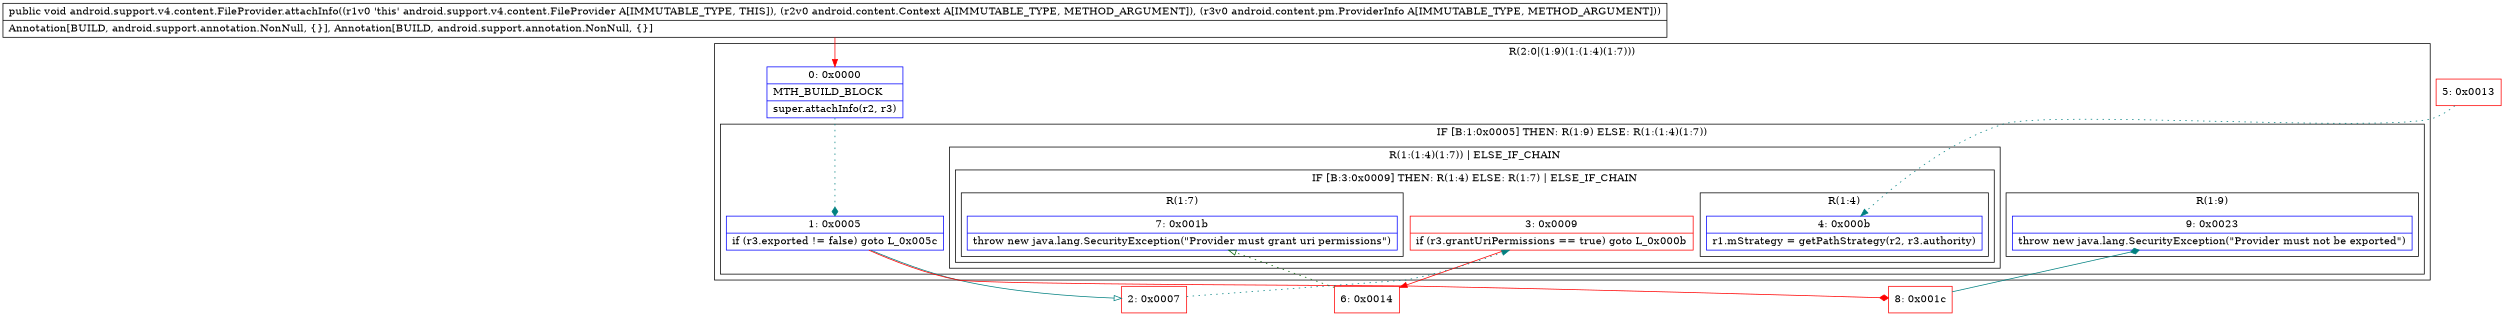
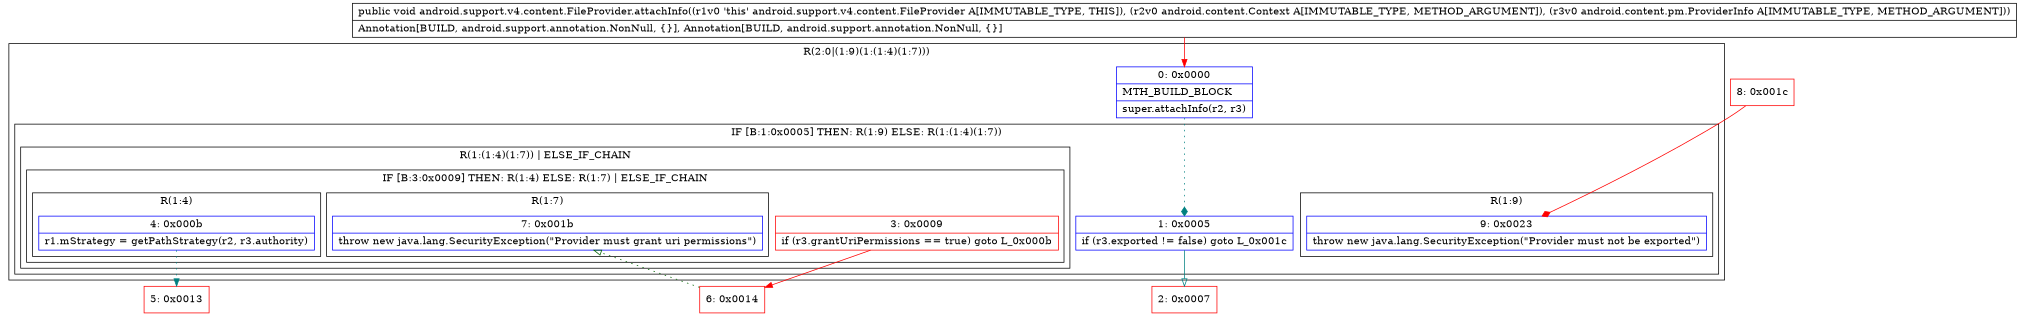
(2118, 120) -> (177, 264)
(835, 241) -> (1184, 241)
(2055, 269) -> (1650, 162)
(1397, 286) -> none
(1274, 290) -> none
